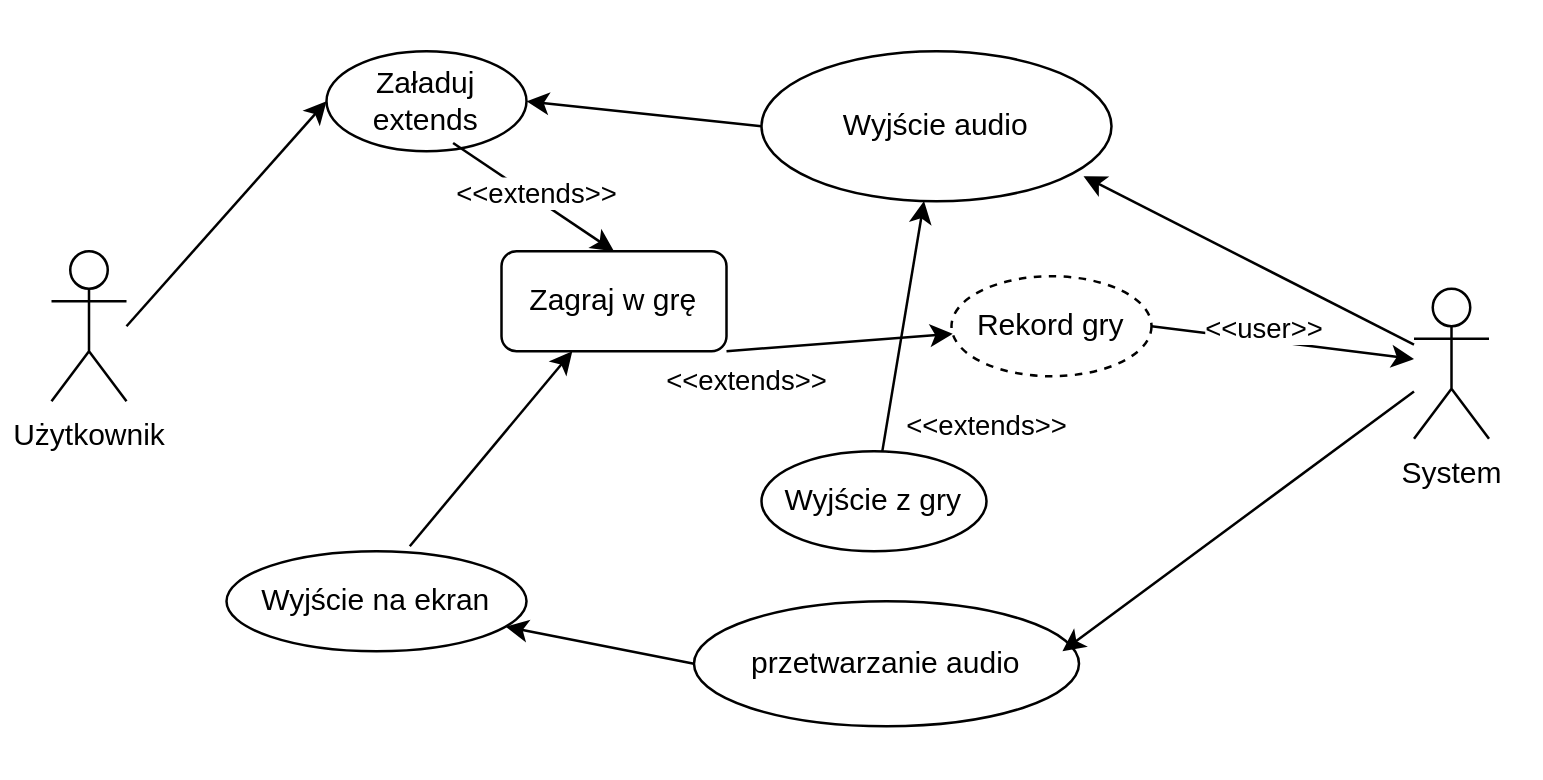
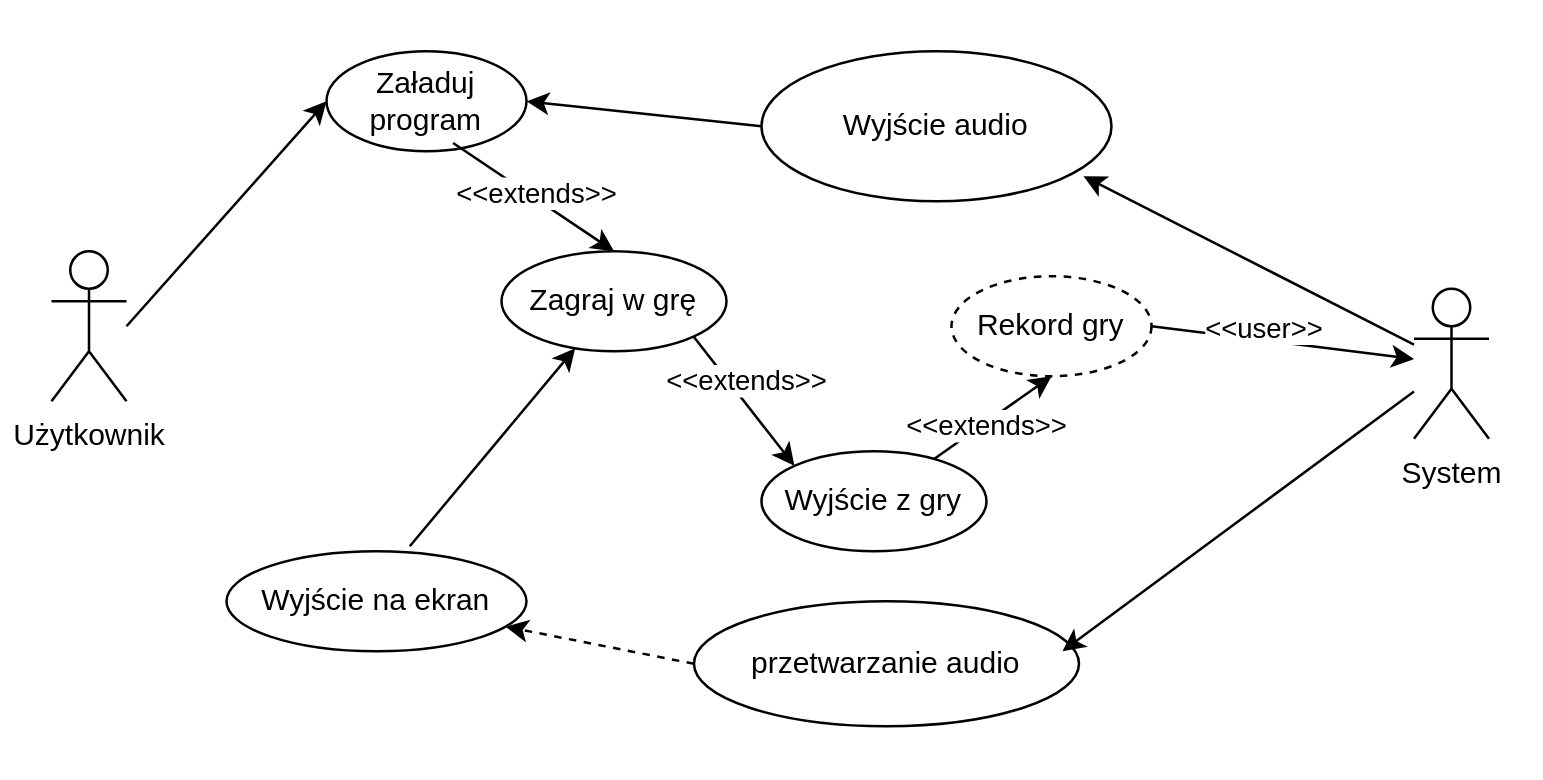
(426, 101) -> (426, 101)
(911, 275) -> (1019, 399)
(614, 301) -> (614, 301)
(811, 345) -> (762, 424)
(604, 646) -> (604, 646)
